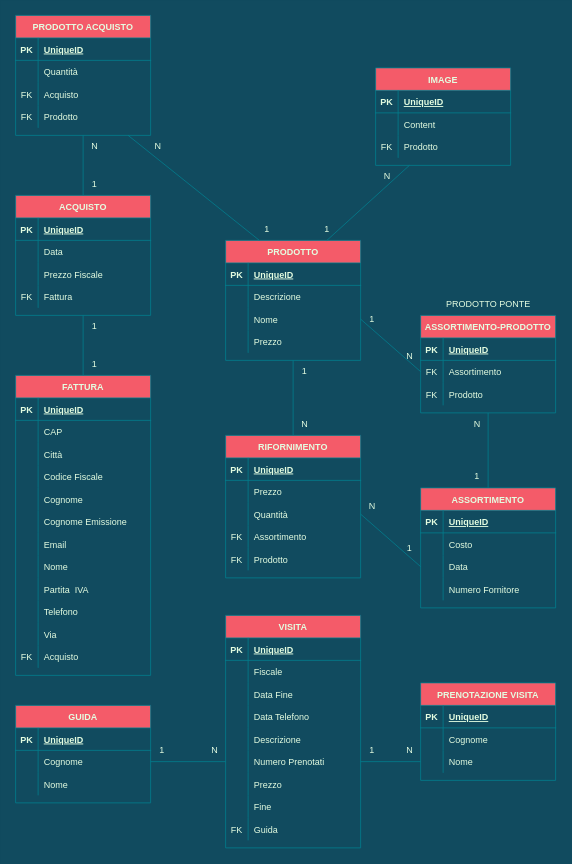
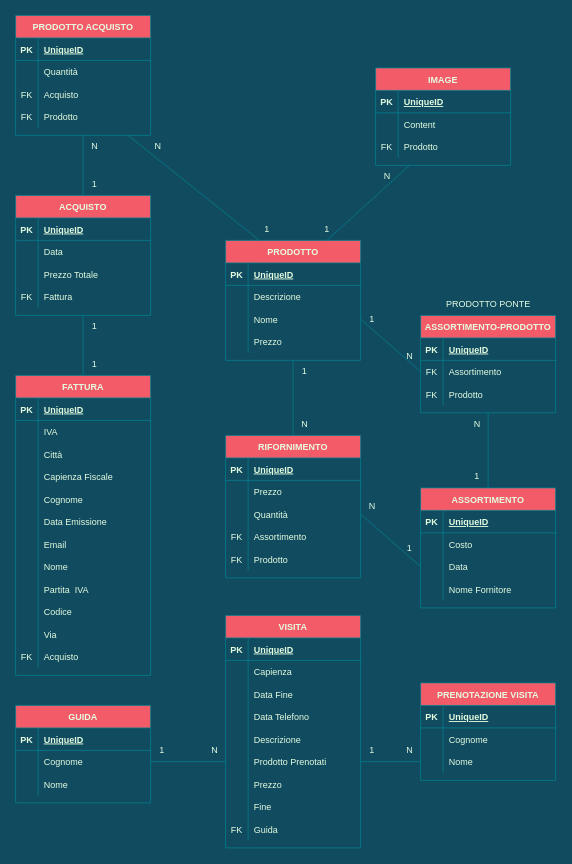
(75, 275) -> (74, 275)
(51, 432) -> (51, 432)
(74, 477) -> (79, 477)
(83, 522) -> (75, 522)
(486, 590) -> (481, 590)
(62, 612) -> (57, 612)
(269, 672) -> (272, 672)
(291, 762) -> (297, 762)
